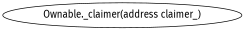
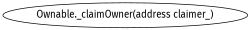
(122, 15) -> (125, 15)
